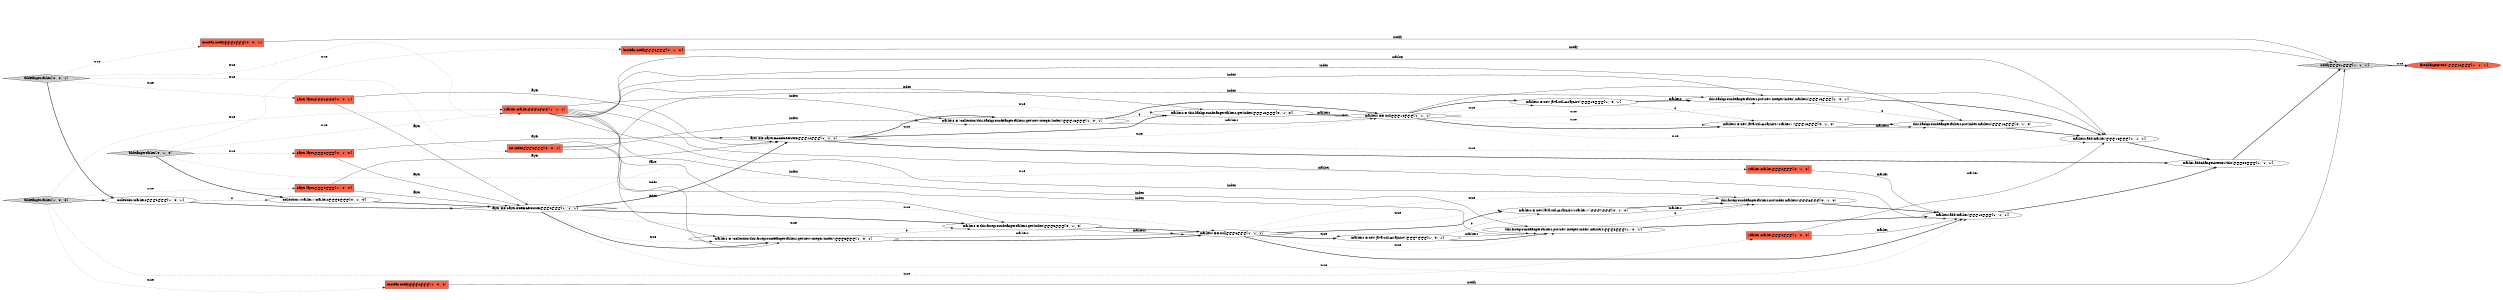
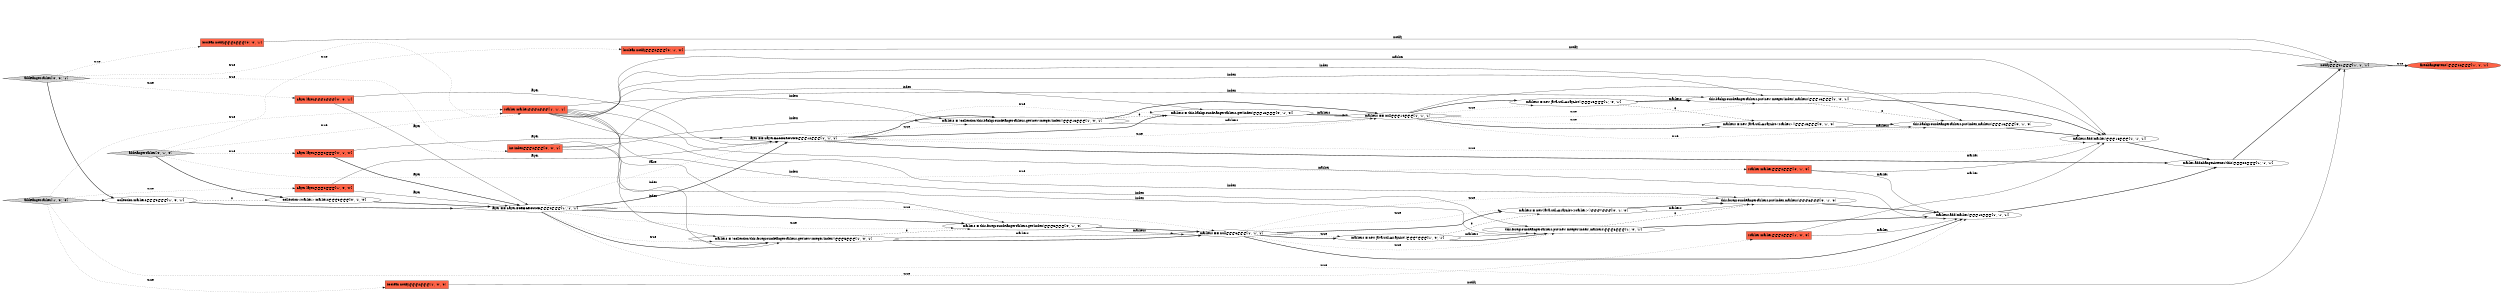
none -> (1956, 168)
(424, 185) -> (424, 185)
